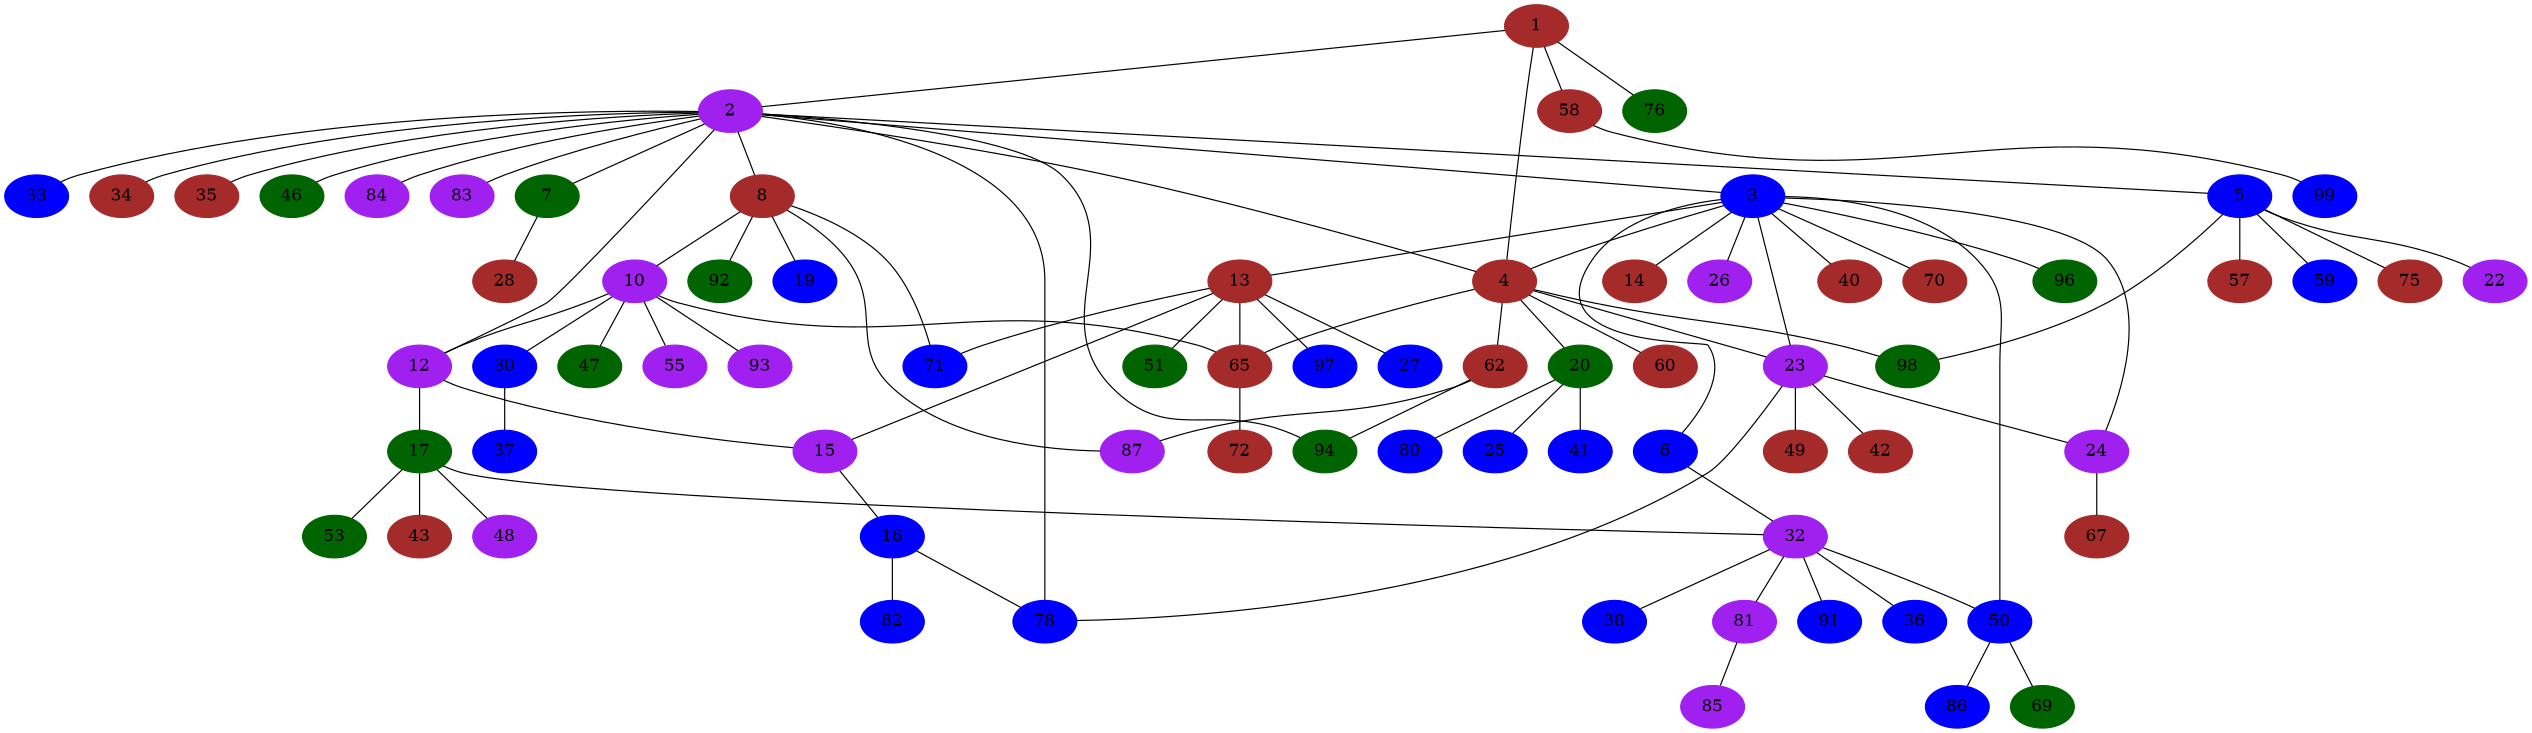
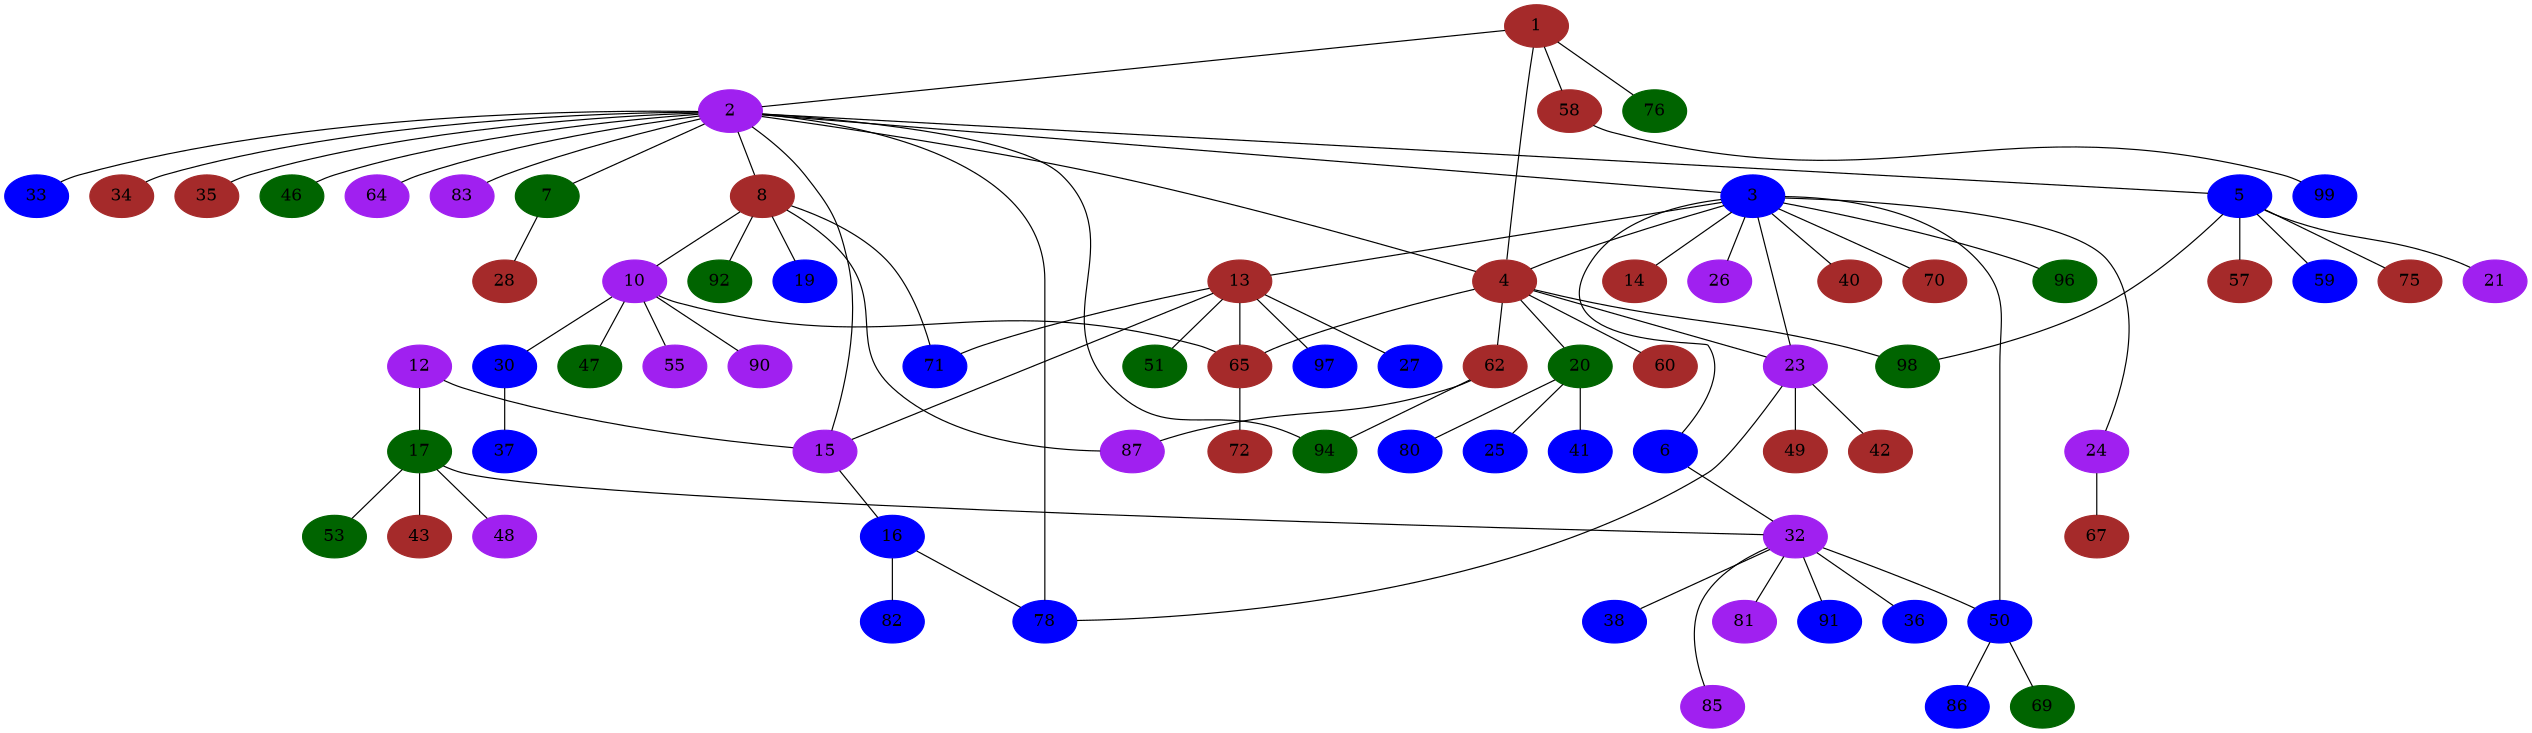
(377, 196) -> (377, 196)
(593, 259) -> (842, 238)
(2495, 281) -> (2495, 281)
(526, 323) -> none
(760, 366) -> (760, 366)
(1946, 410) -> none
(1729, 664) -> (1702, 602)
